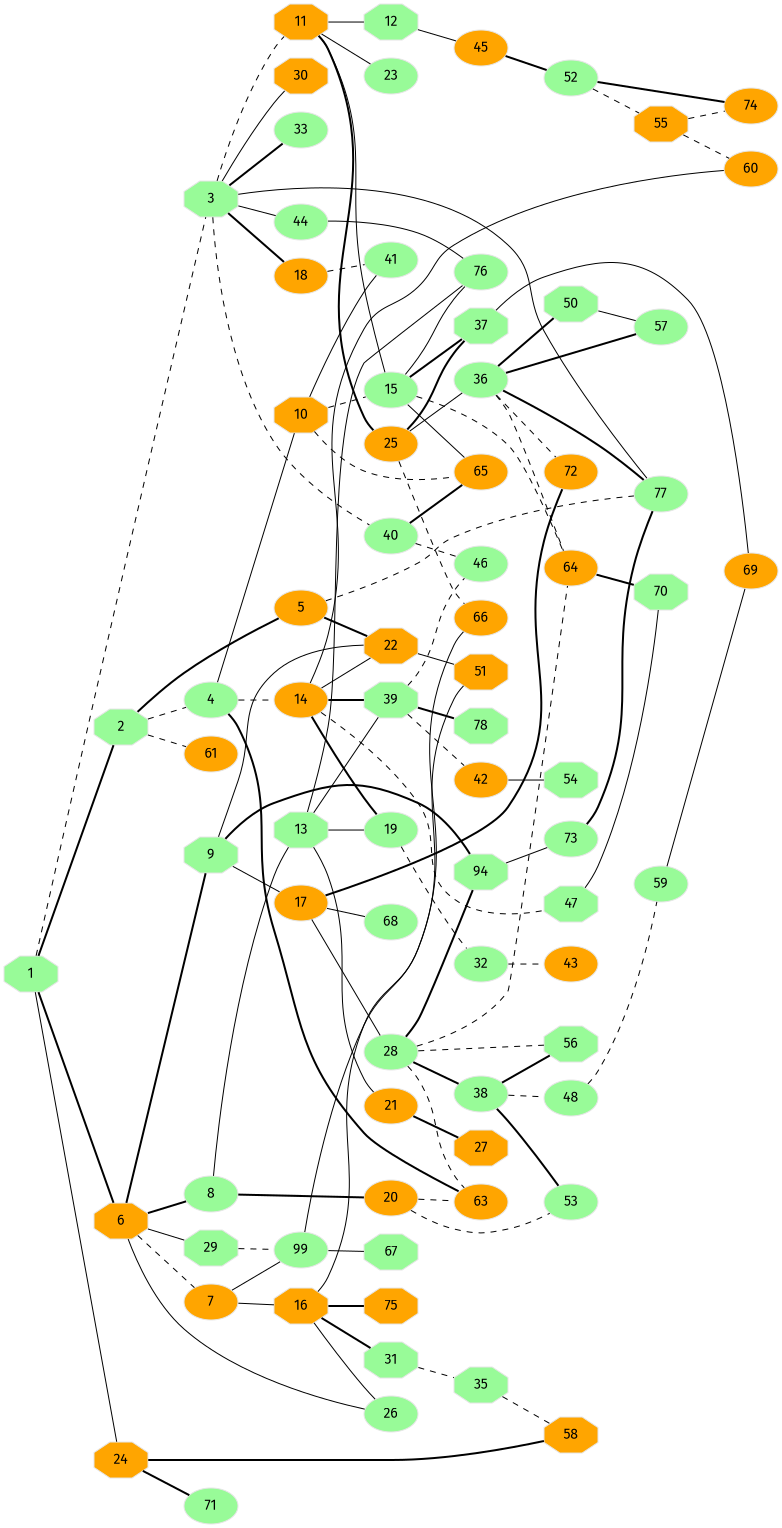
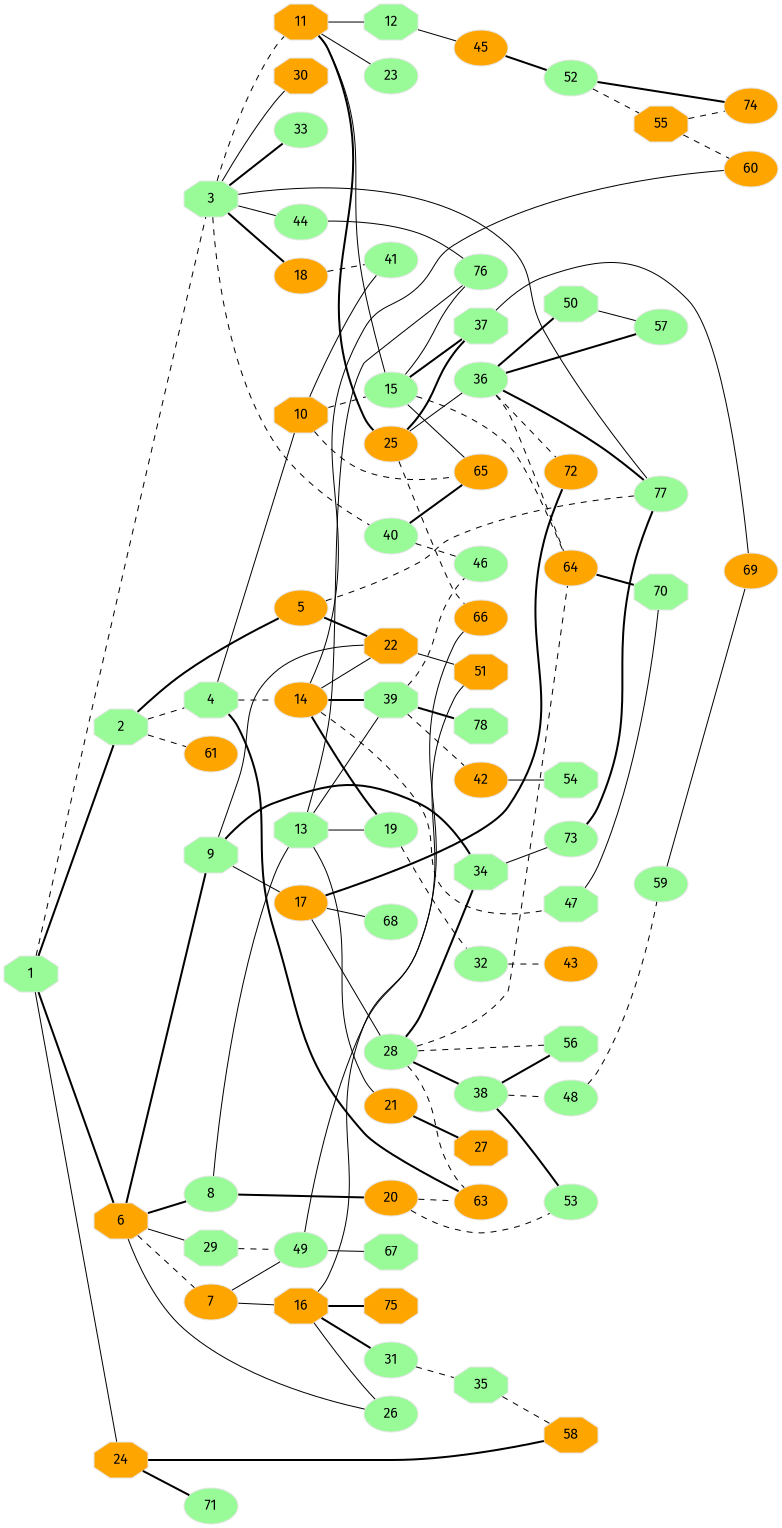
(211, 700) -> (211, 700)
(481, 872) -> (481, 872)
(301, 1250) -> (301, 1250)
(391, 1360) -> (391, 1360)
